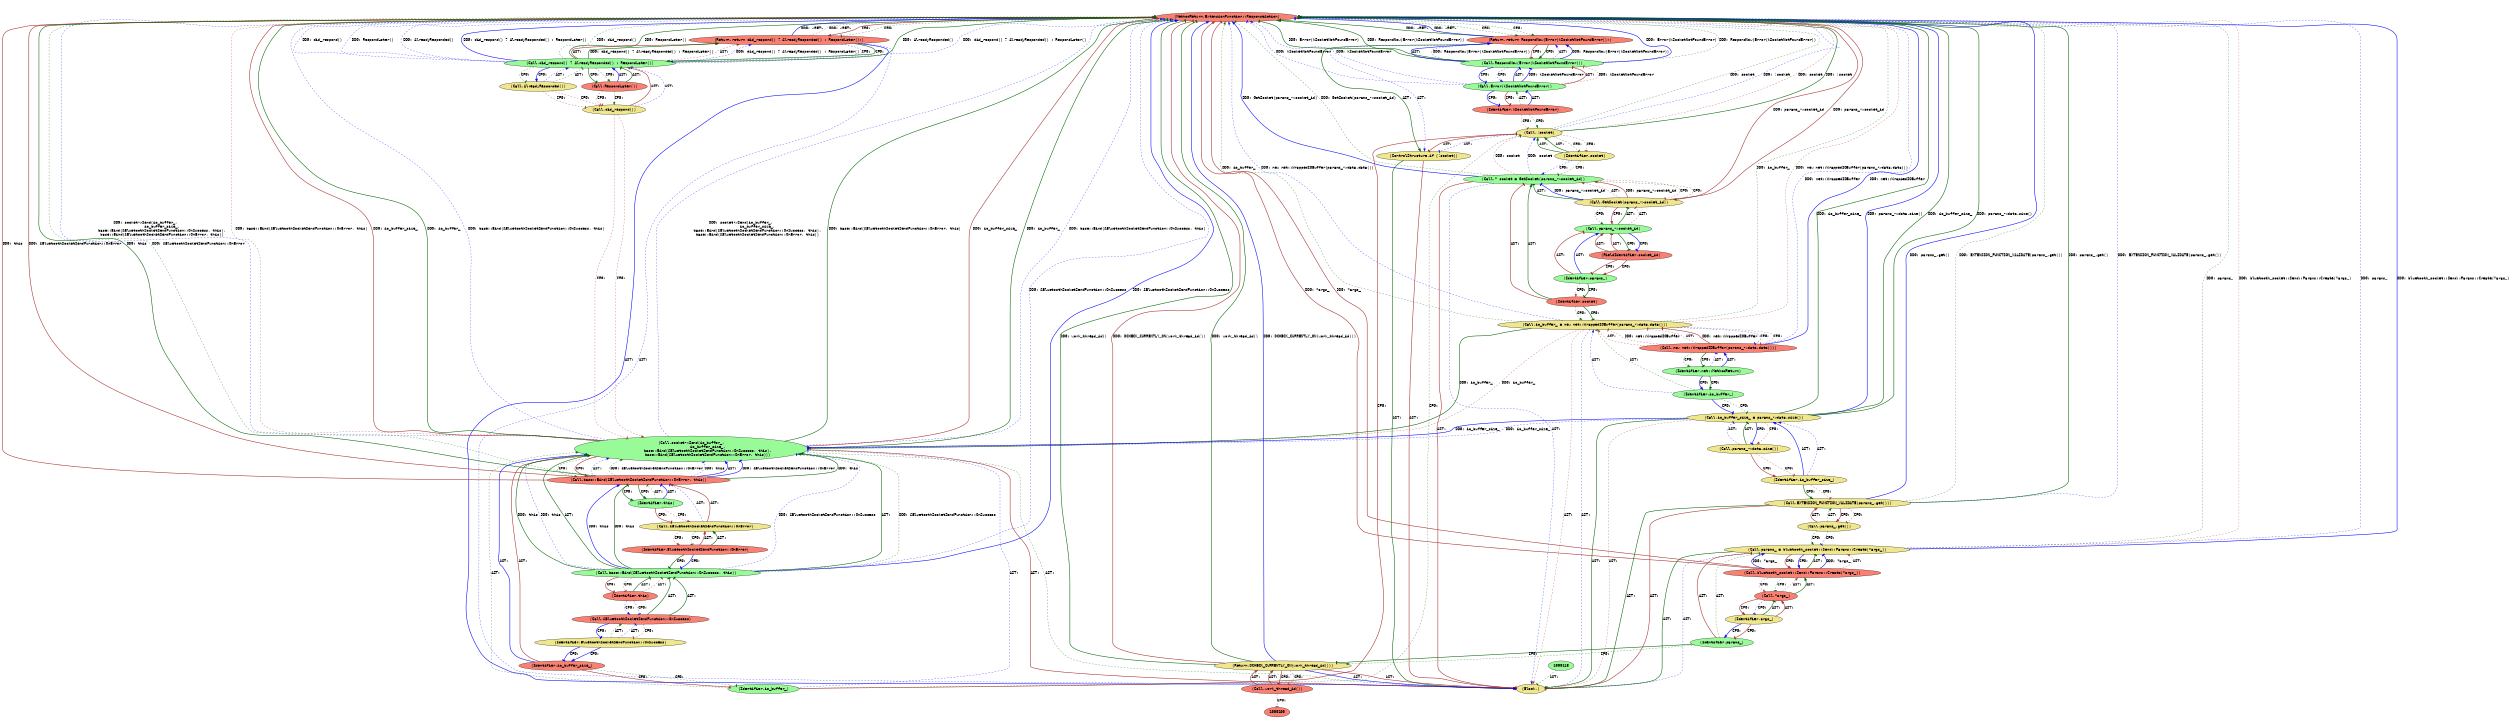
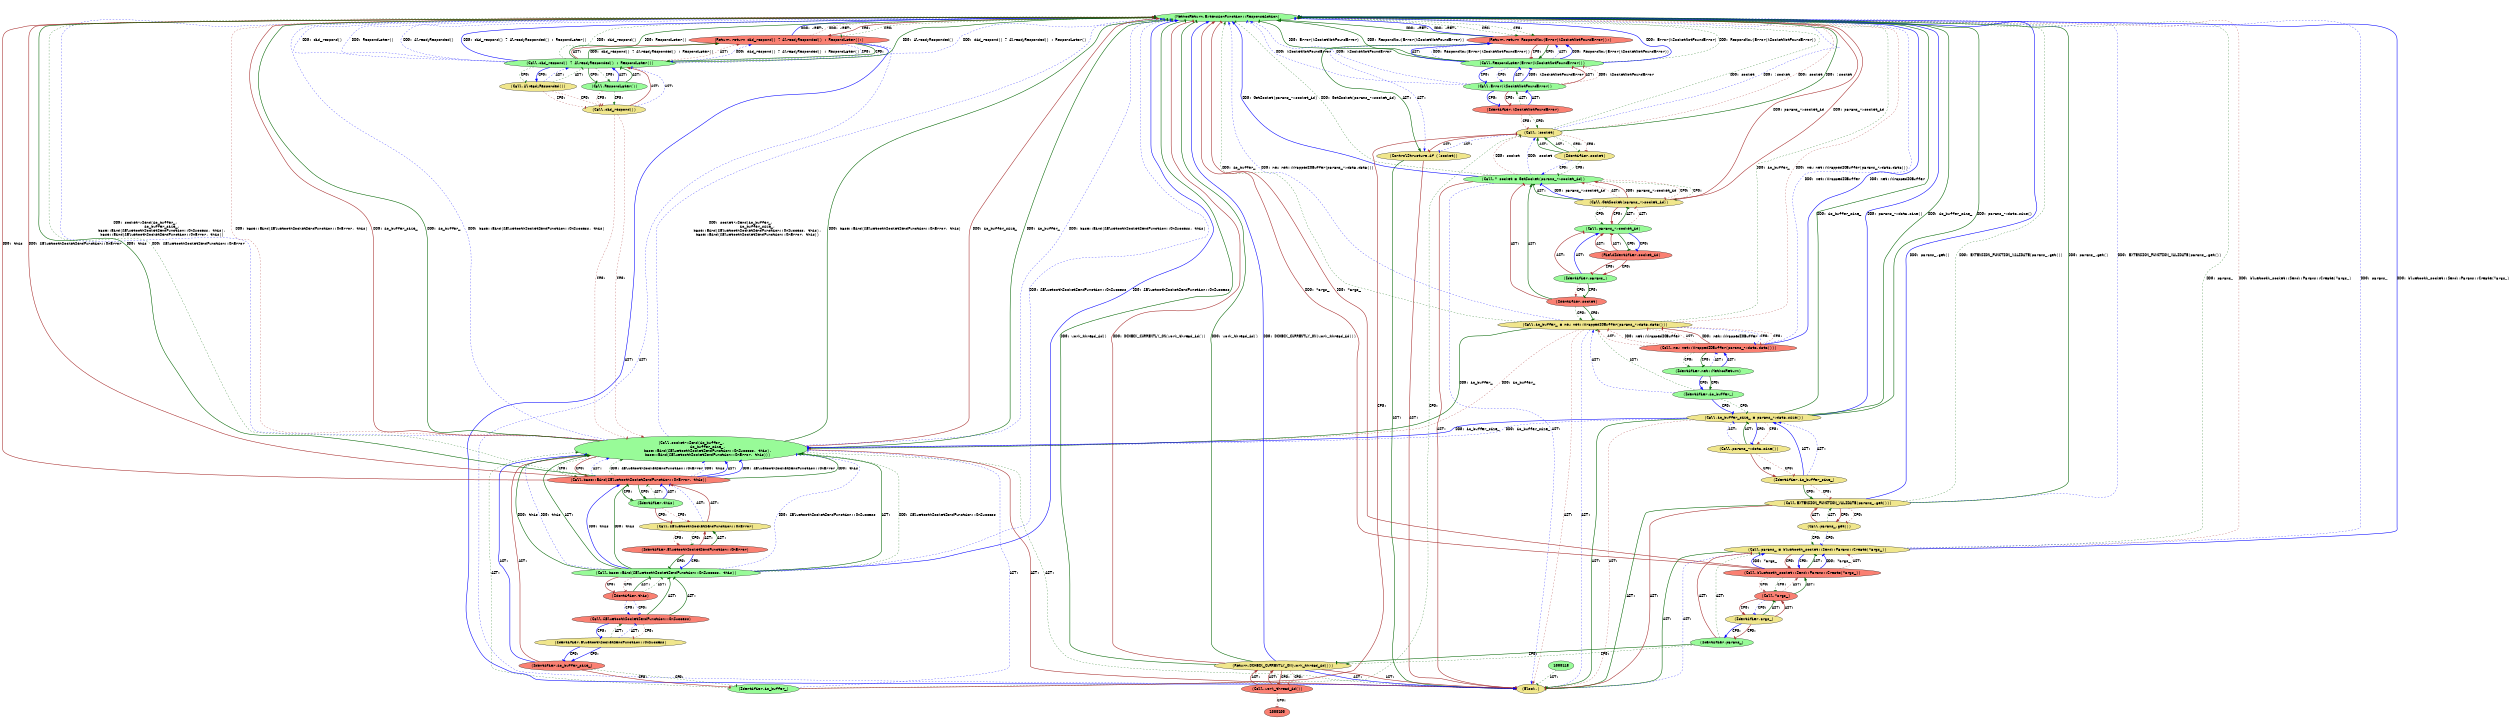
(1227, 17) -> (1227, 17)
(1532, 63) -> (1532, 63)
(614, 86) -> (614, 86)
